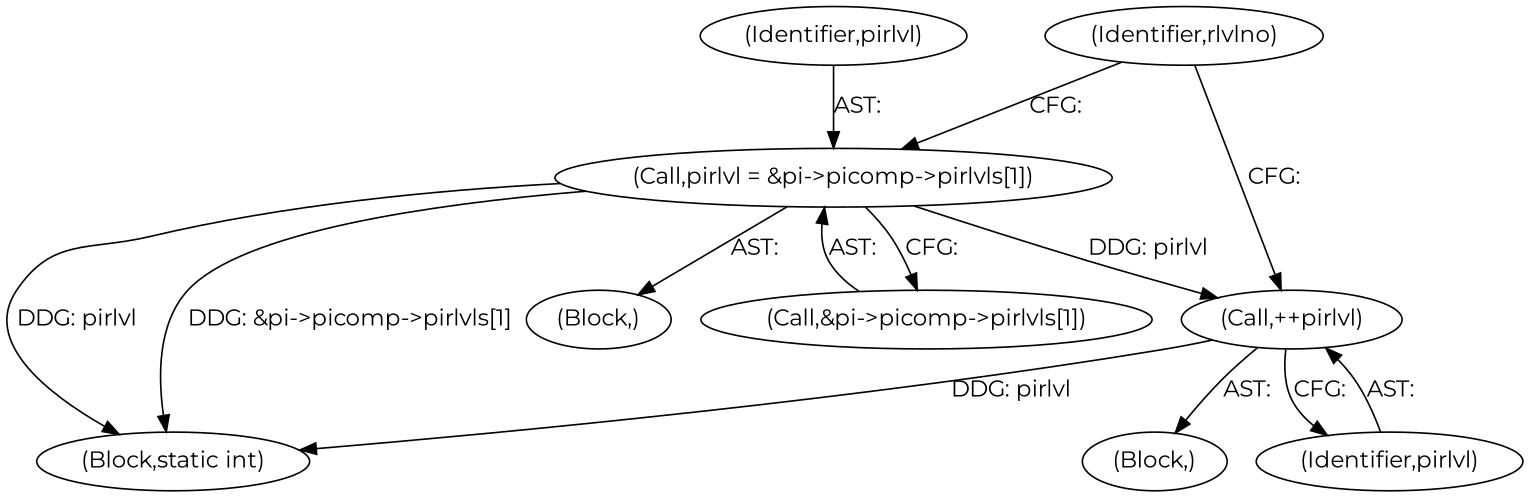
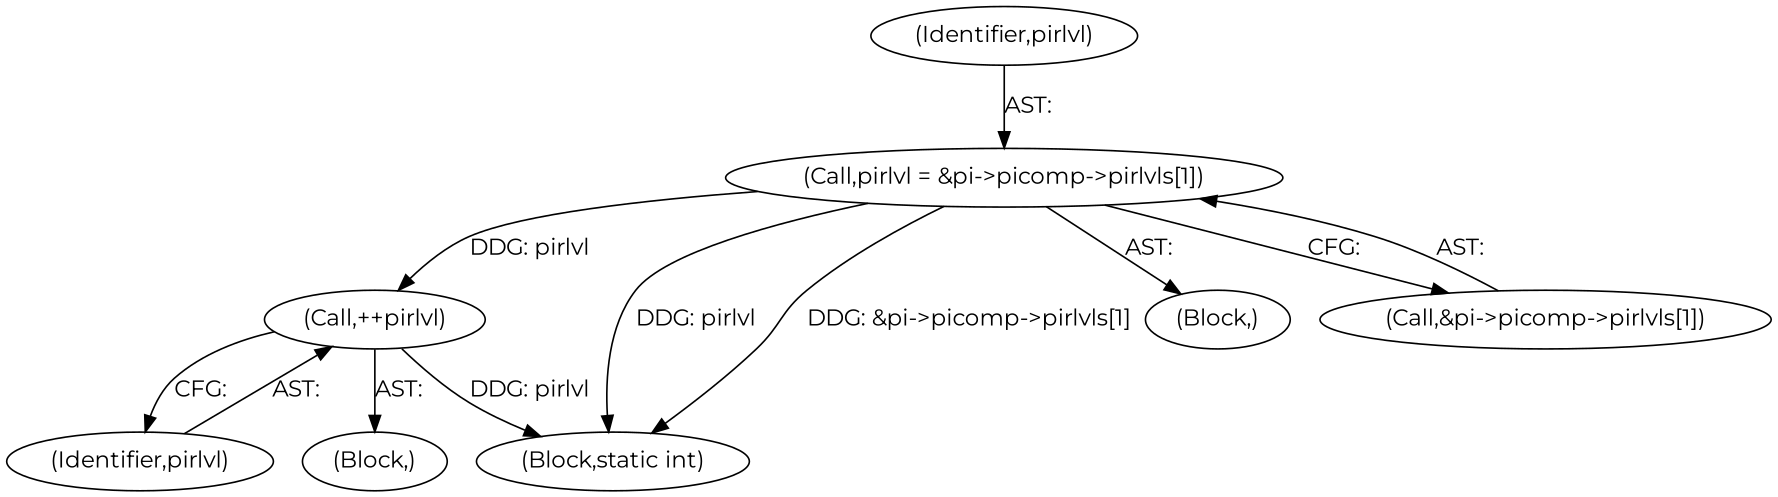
(1184, 36) -> none
